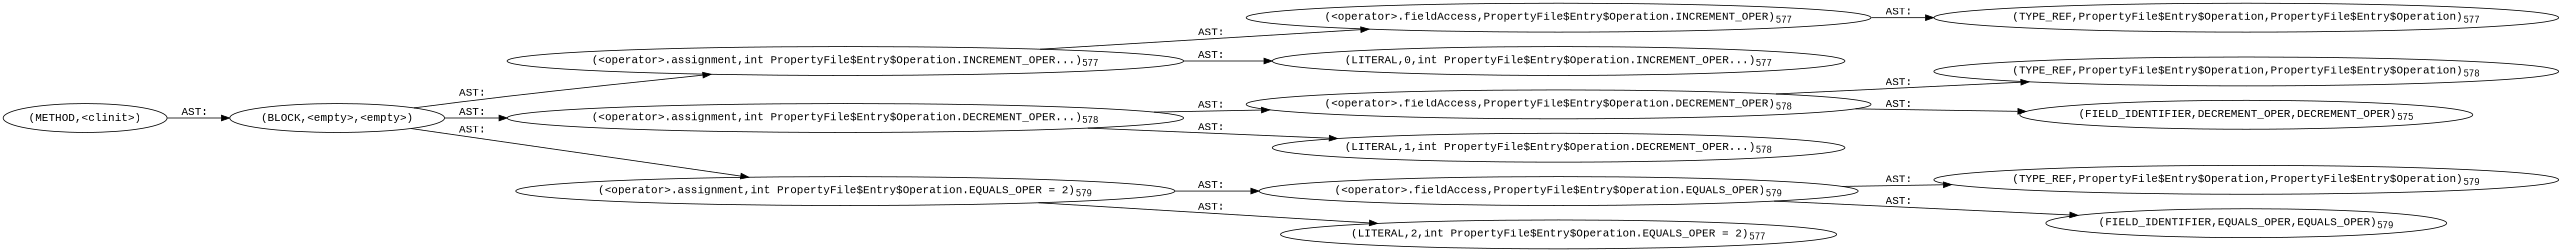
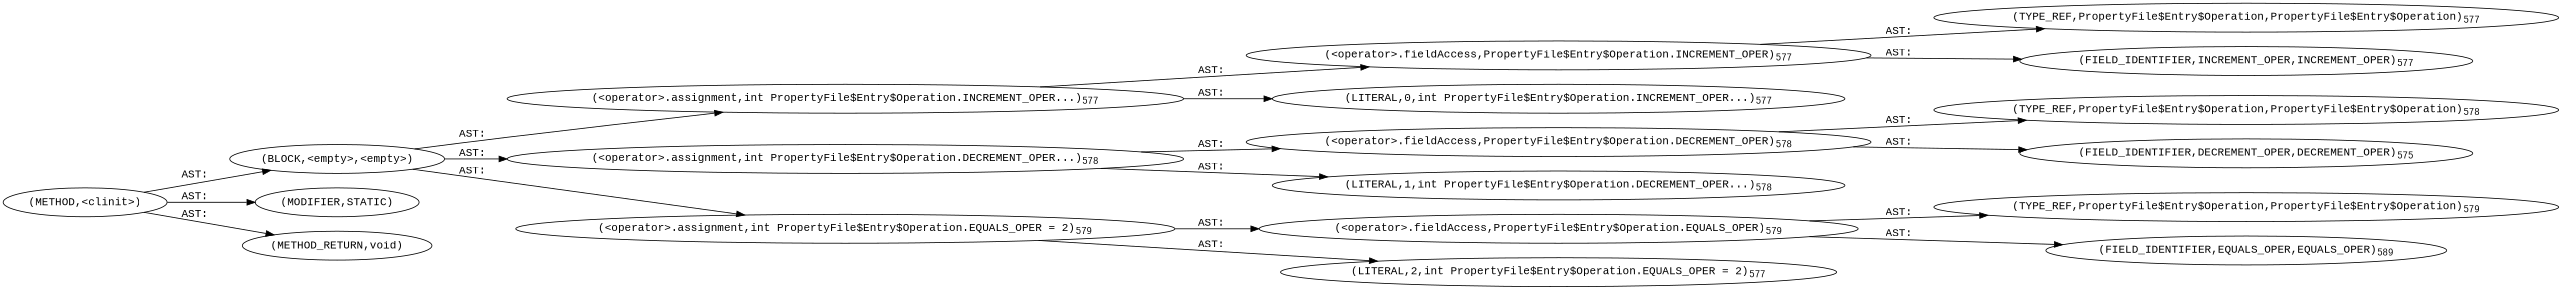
none -> (2246, 61)
none -> (337, 202)
(2386, 222) -> (2386, 249)
none -> (337, 246)
